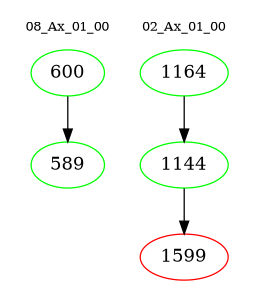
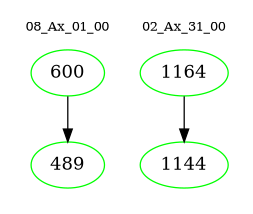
(184, 28) -> (184, 28)
(68, 165) -> (68, 165)
(184, 257) -> none
